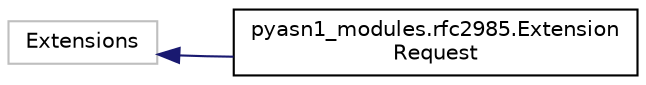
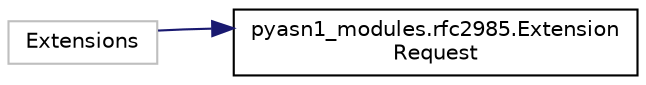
(207, 56) -> (185, 29)
